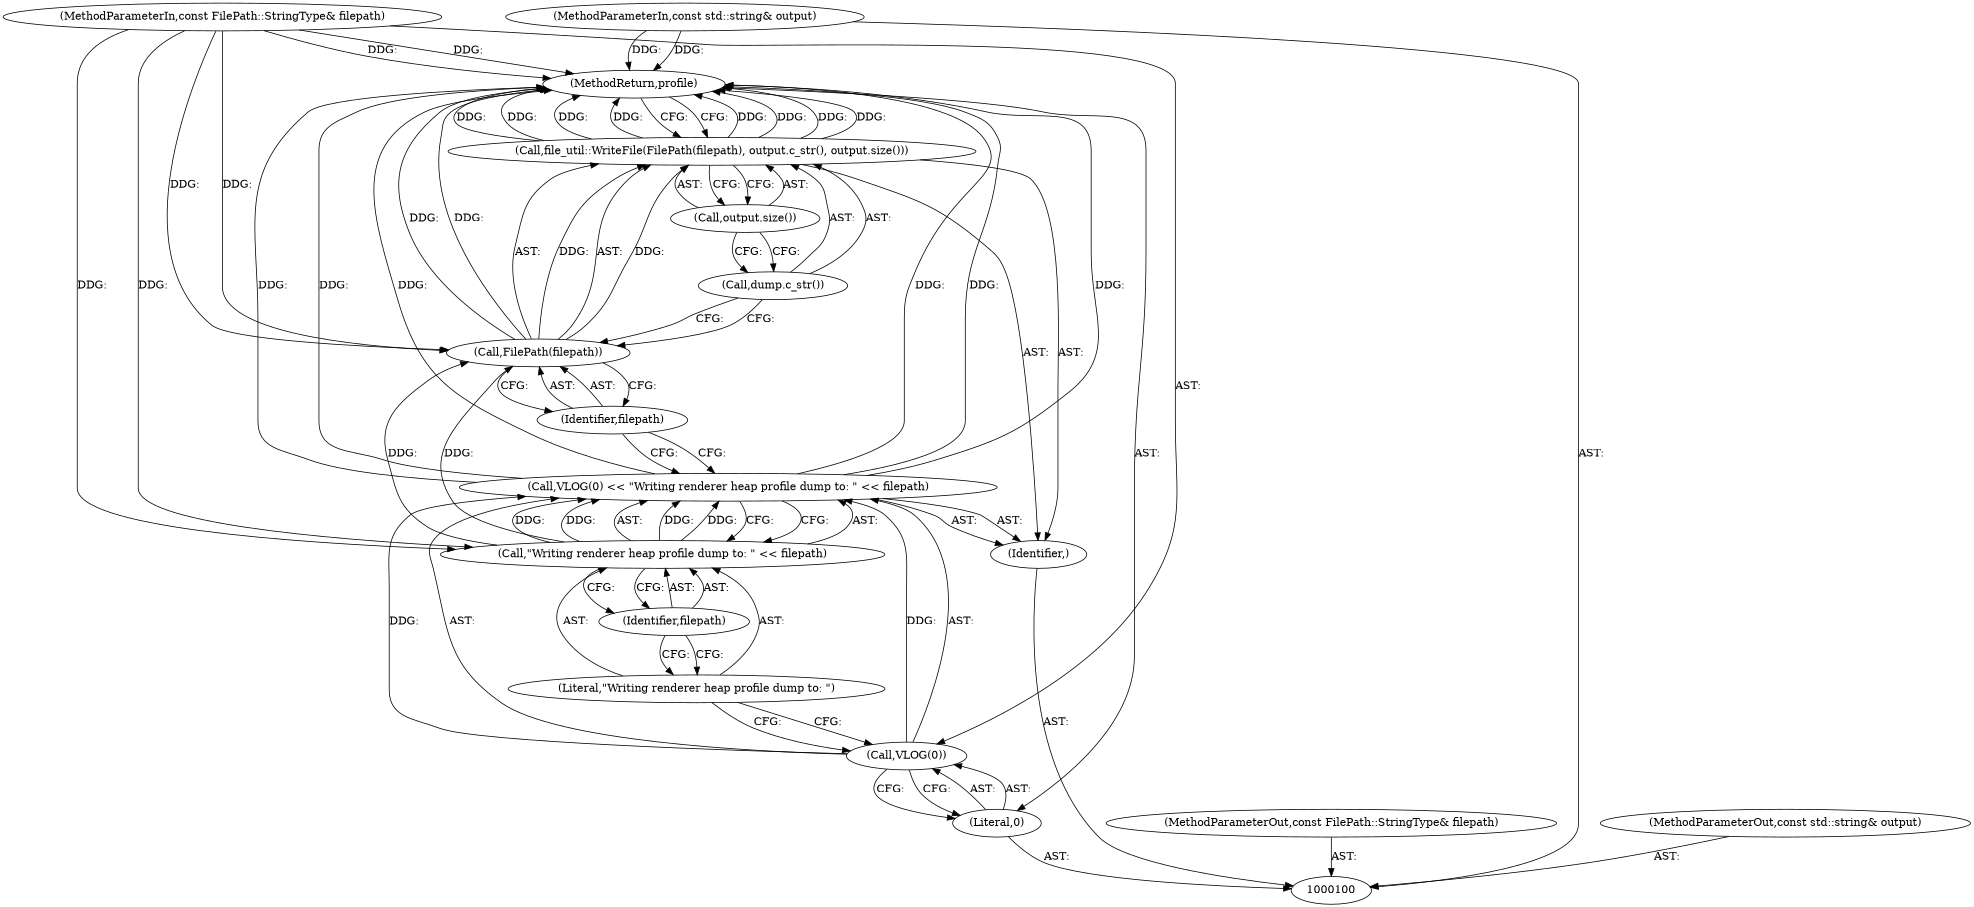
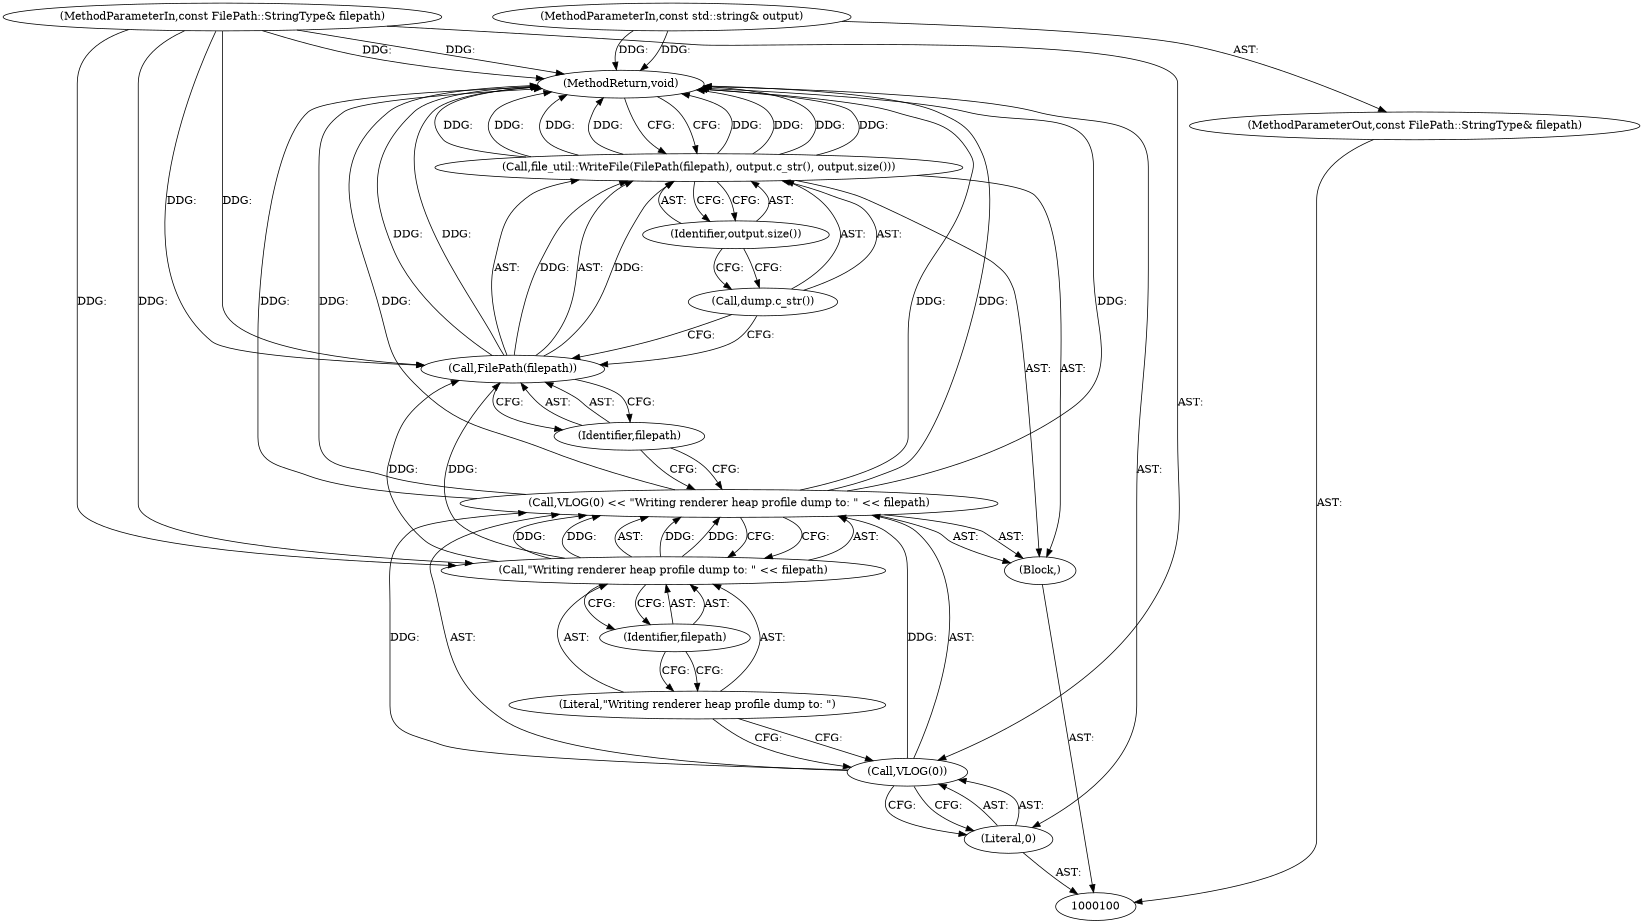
(634, 84) -> (621, 84)
(1578, 197) -> (1116, 36)
(745, 219) -> (736, 235)
(1039, 554) -> (1040, 571)
(1785, 823) -> none
